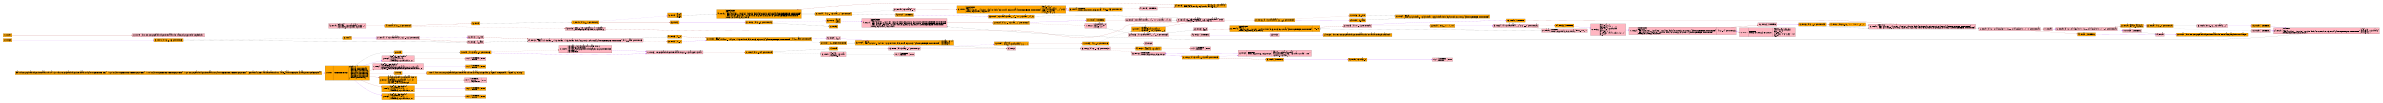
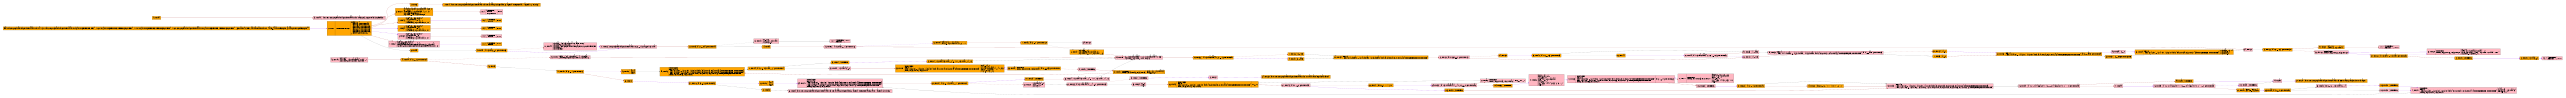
(1096, 49) -> (2278, 50)
none -> (1454, 57)
none -> (840, 91)
